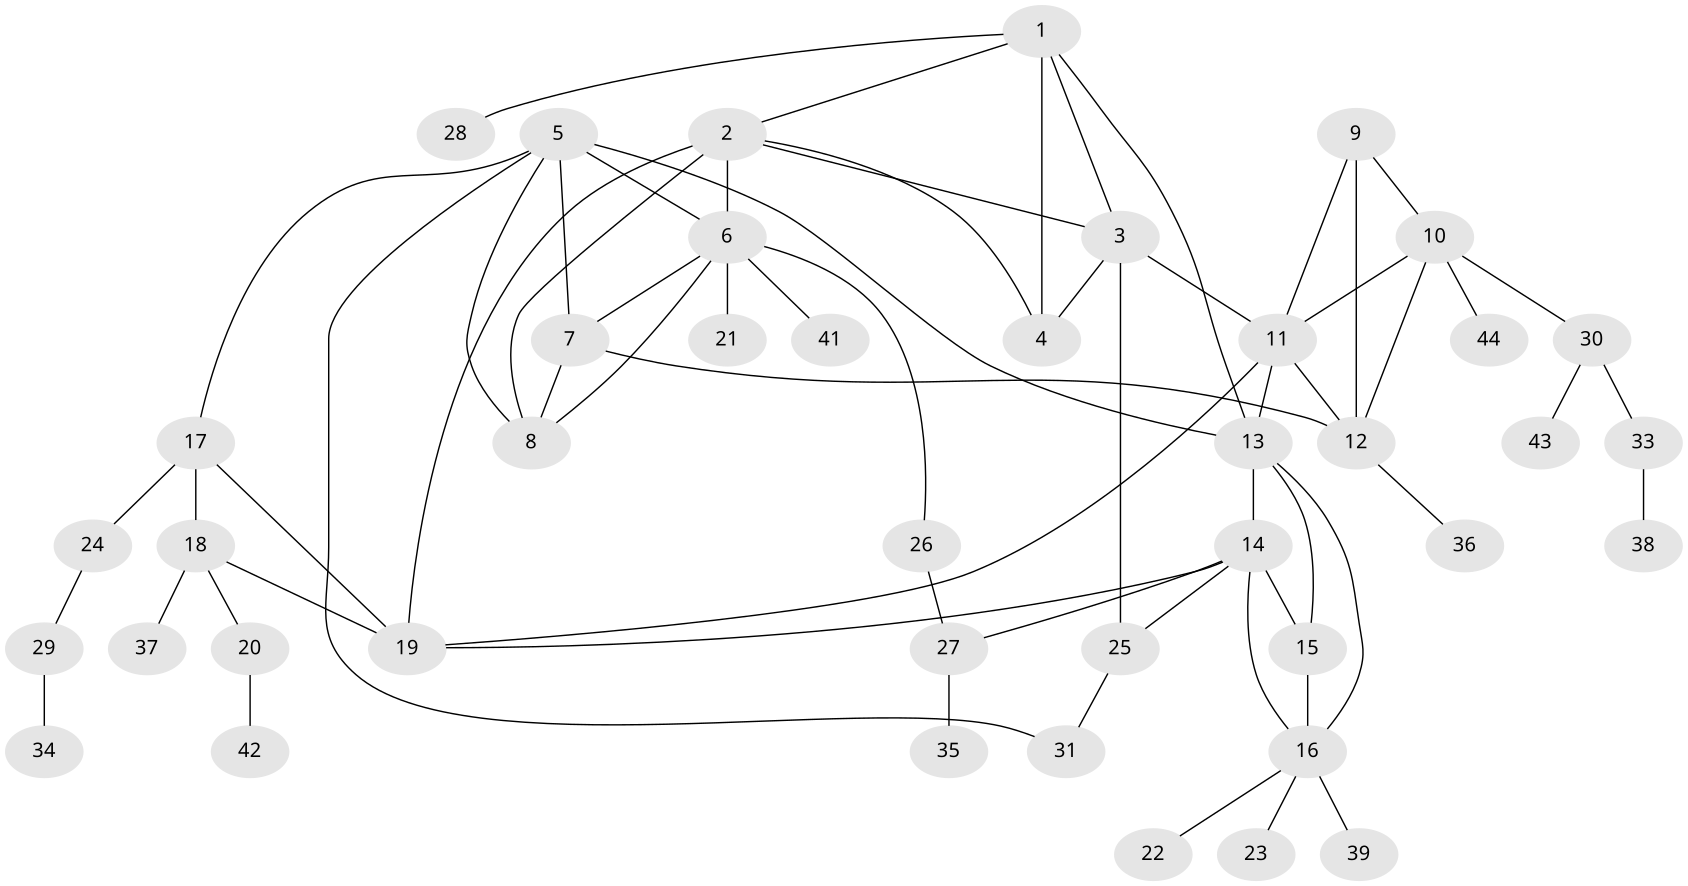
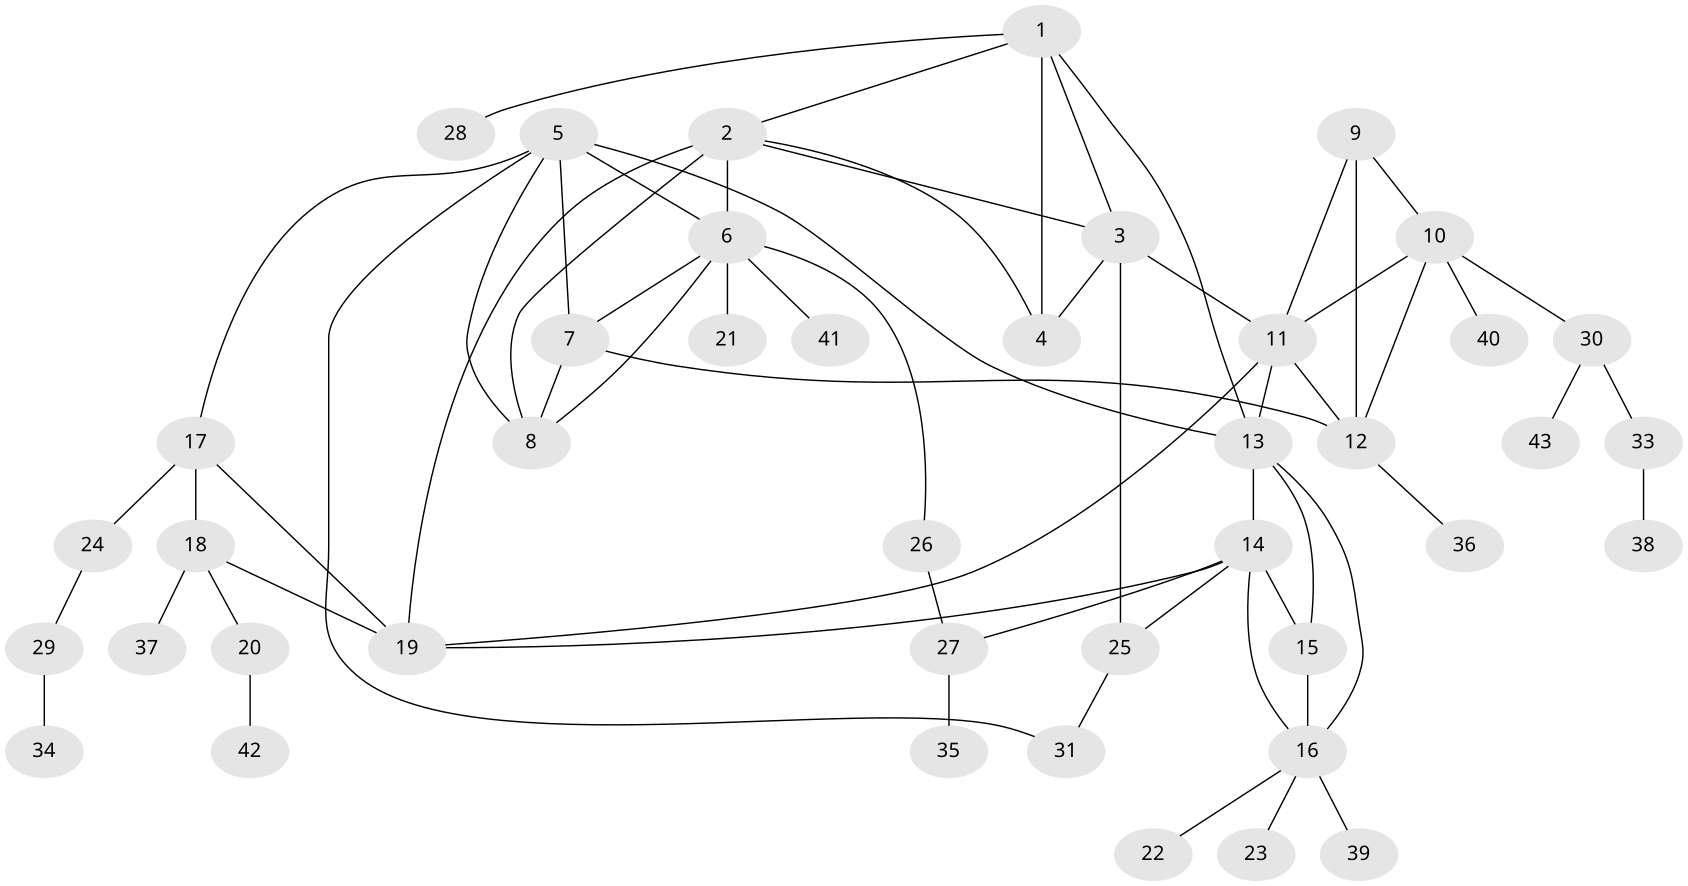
(1489, 340) -> (1489, 340)
